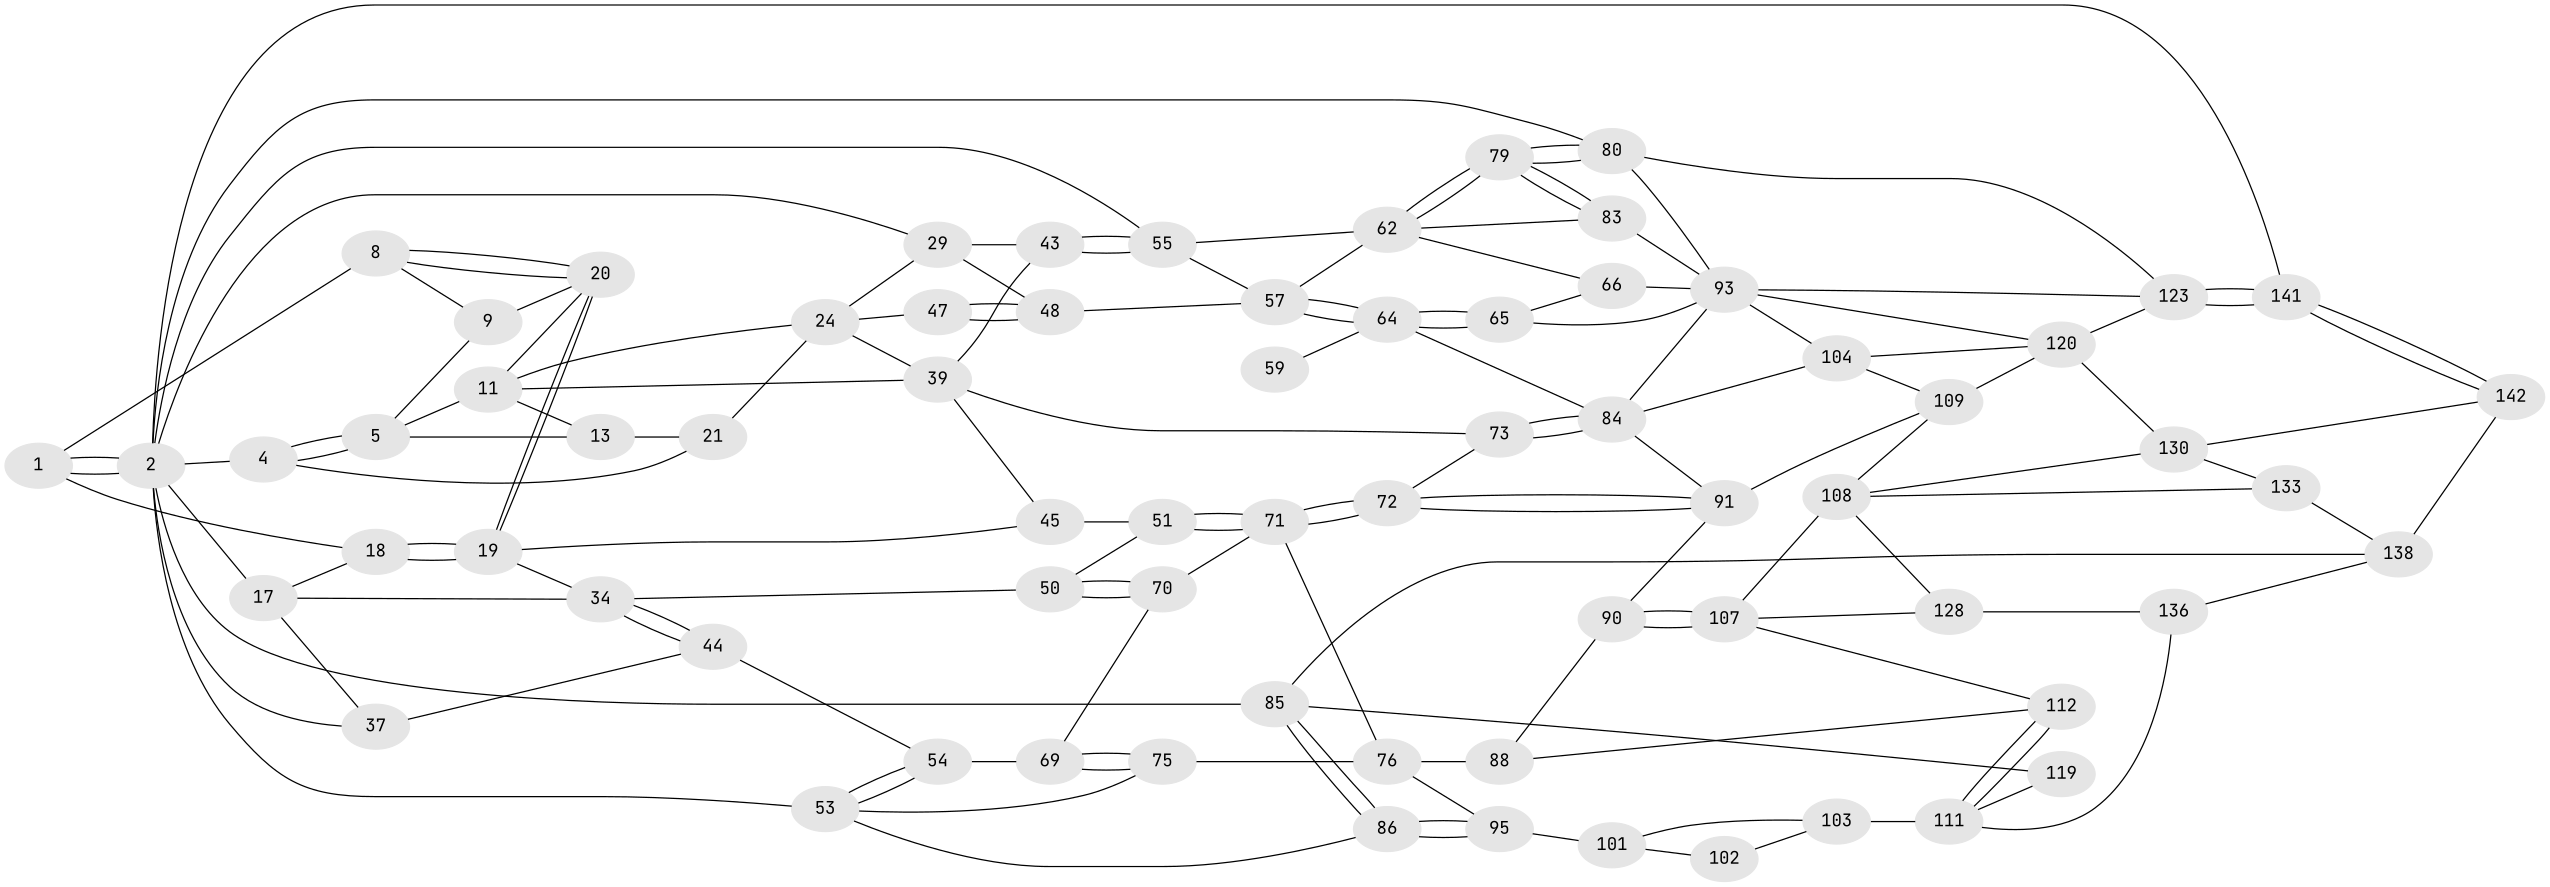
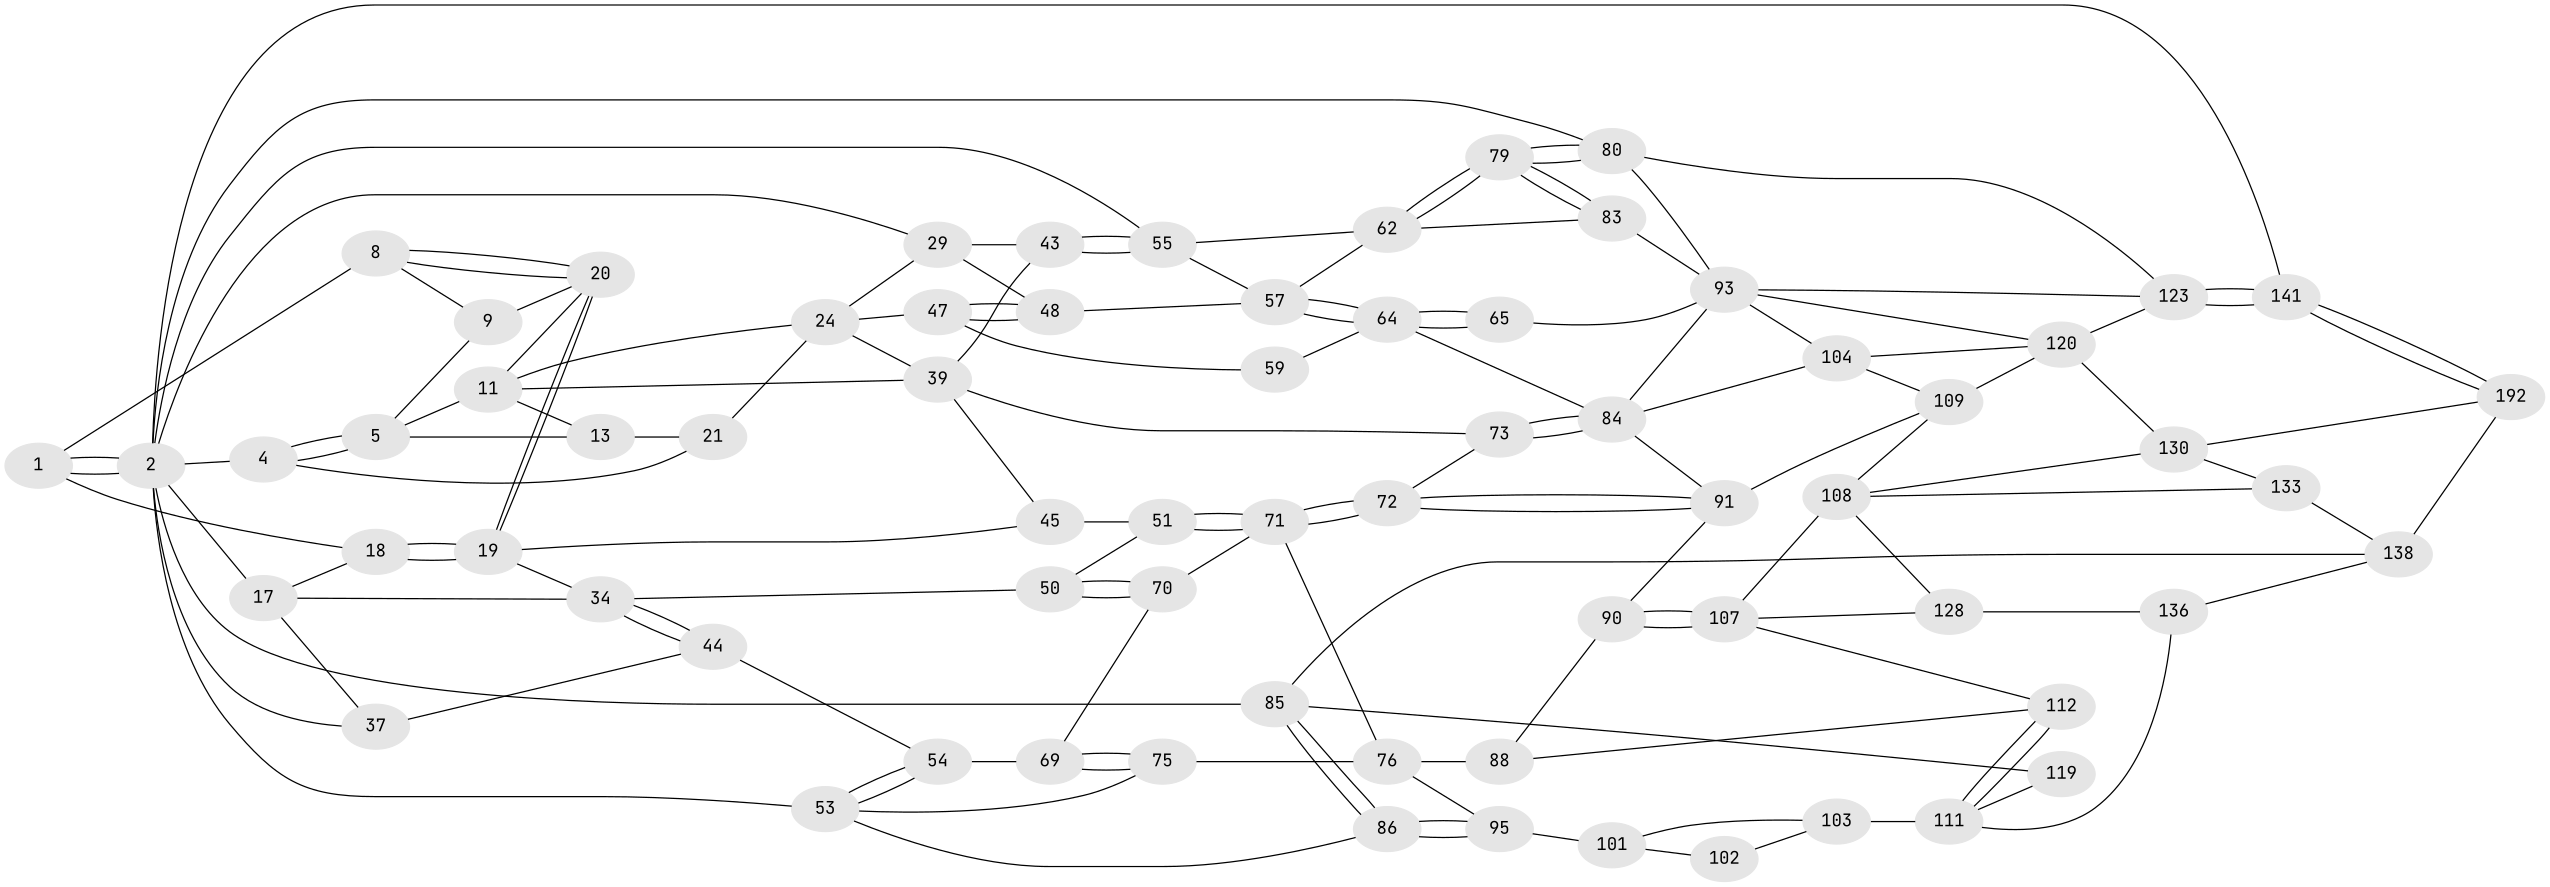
(1612, 286) -> none
none -> (1100, 361)
(2511, 397) -> (2511, 397)
